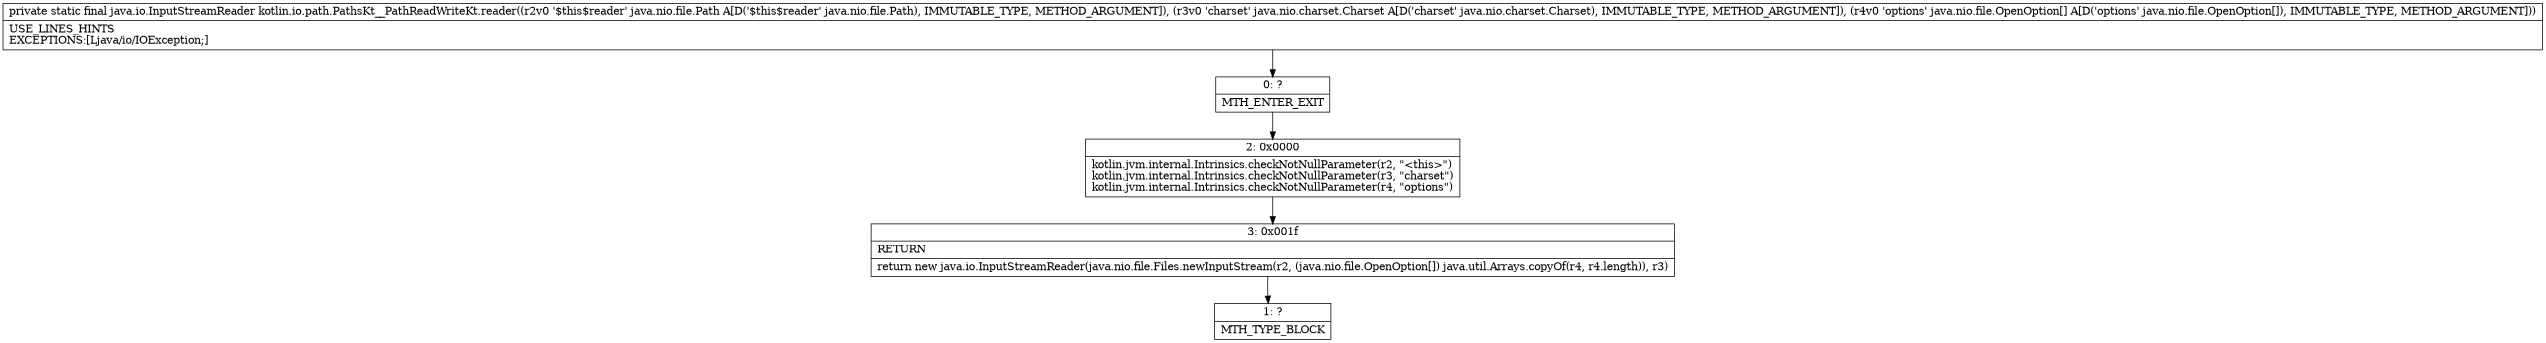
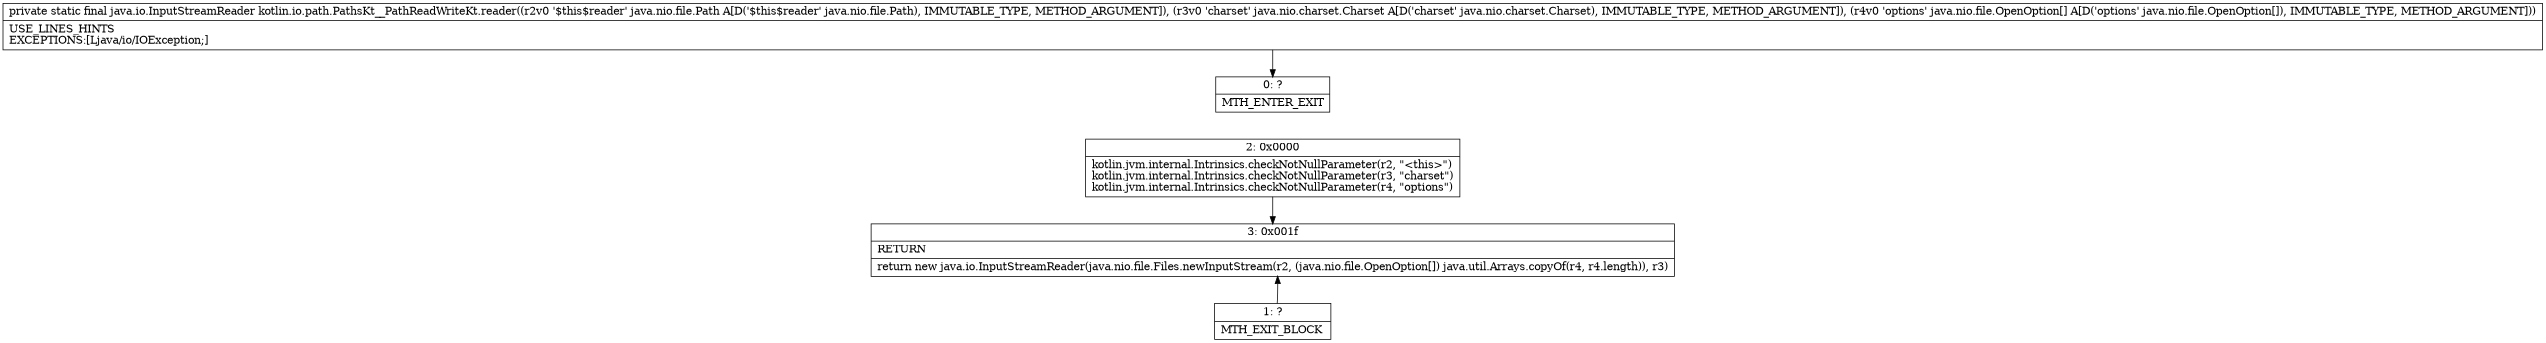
(1273, 122) -> none
(1268, 286) -> (1278, 294)
(1273, 330) -> (1272, 330)
